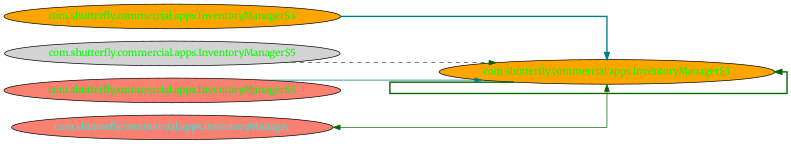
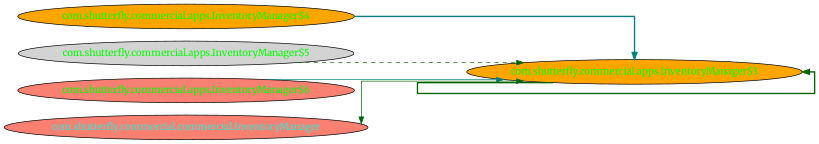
(172, 127) -> (186, 127)
